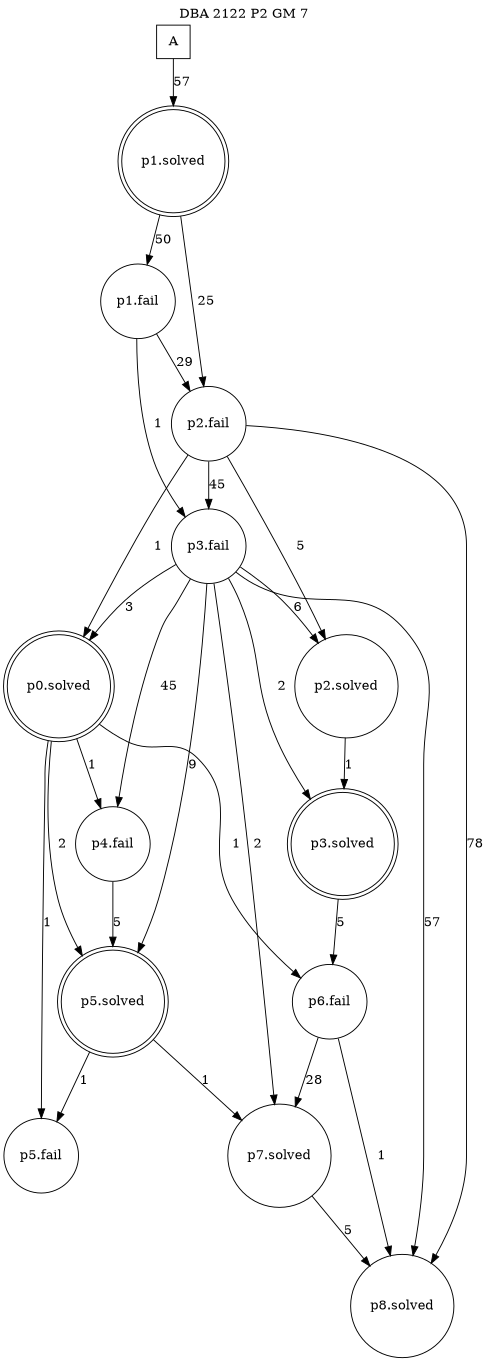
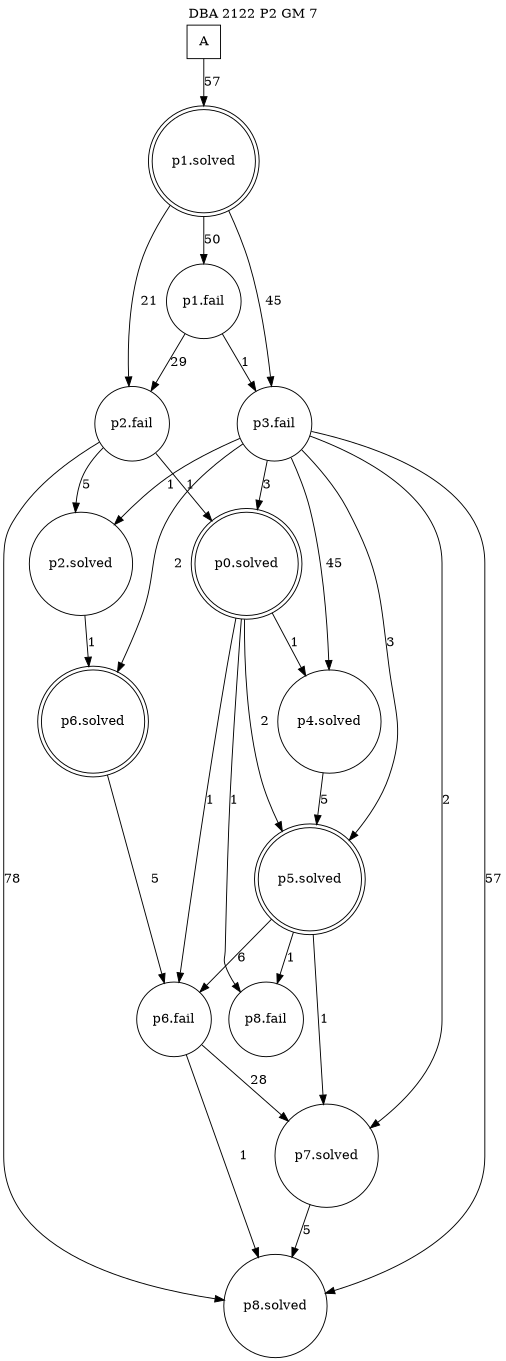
(206, 301) -> (149, 301)
(209, 480) -> (257, 292)
(298, 607) -> (171, 485)
(193, 765) -> (391, 643)
(113, 844) -> (329, 722)
(343, 844) -> (93, 722)
none -> (239, 952)
(41, 1156) -> (266, 1019)
